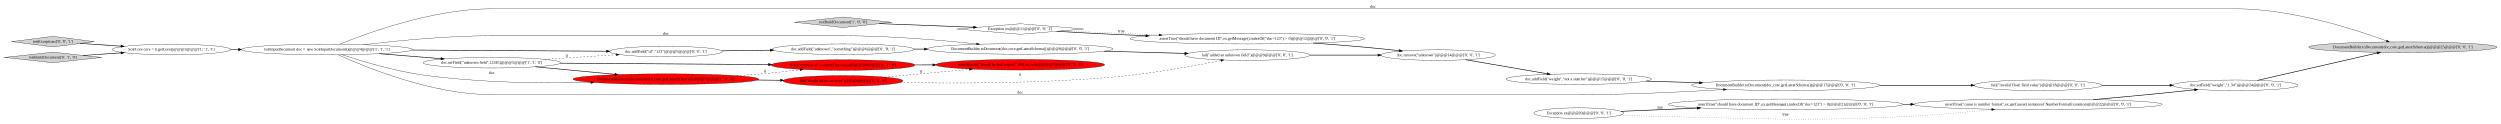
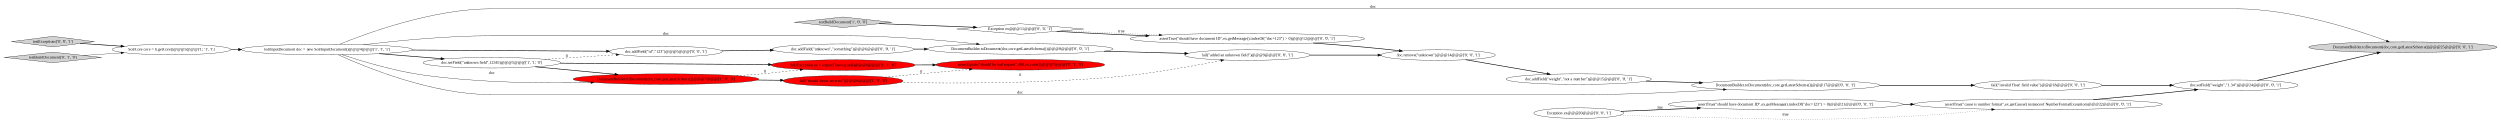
(102, 54) -> (102, 54)
